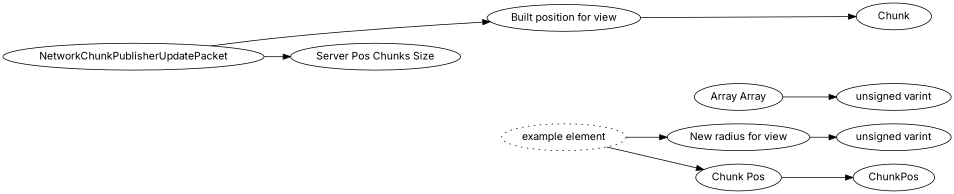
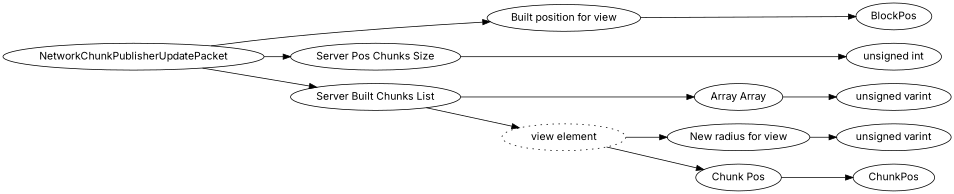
(894, 16) -> (894, 16)
none -> (894, 57)
none -> (376, 97)
(564, 137) -> (564, 137)
